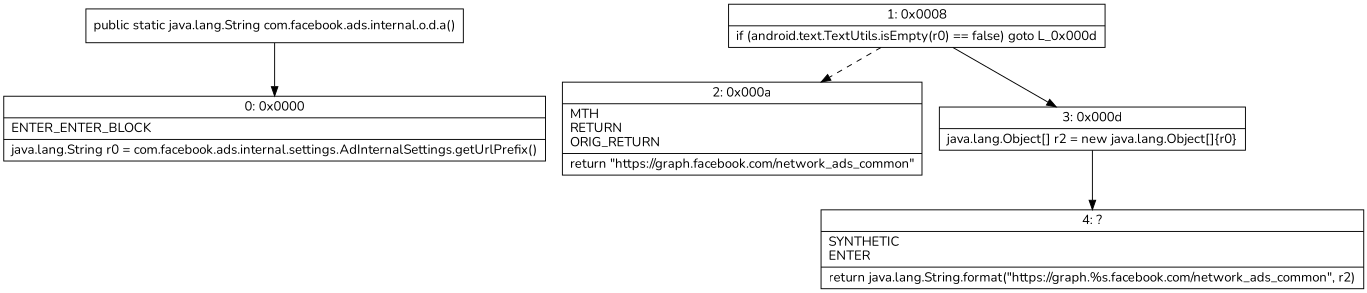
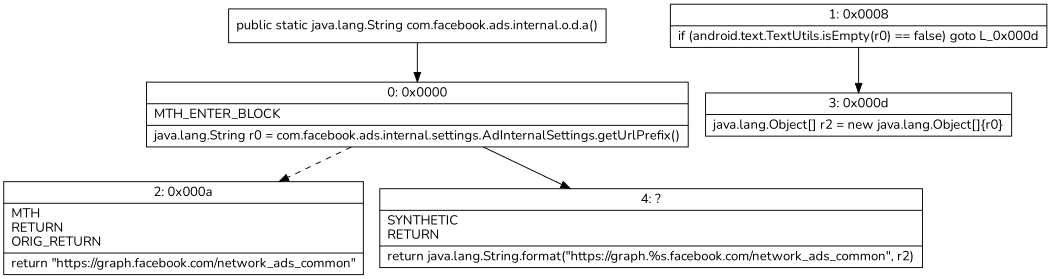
(855, 62) -> (319, 162)
(82, 128) -> (218, 114)
(1092, 175) -> (522, 166)
(850, 256) -> (414, 235)
